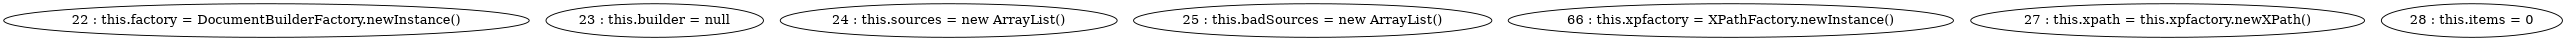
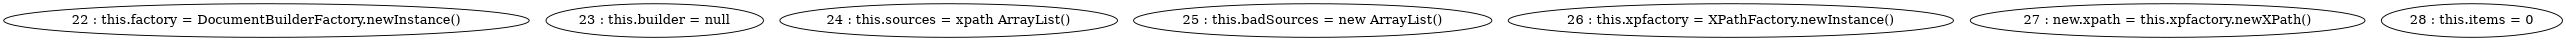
(949, 21) -> (949, 21)
(1731, 21) -> (1731, 21)
(2168, 21) -> (2168, 21)
